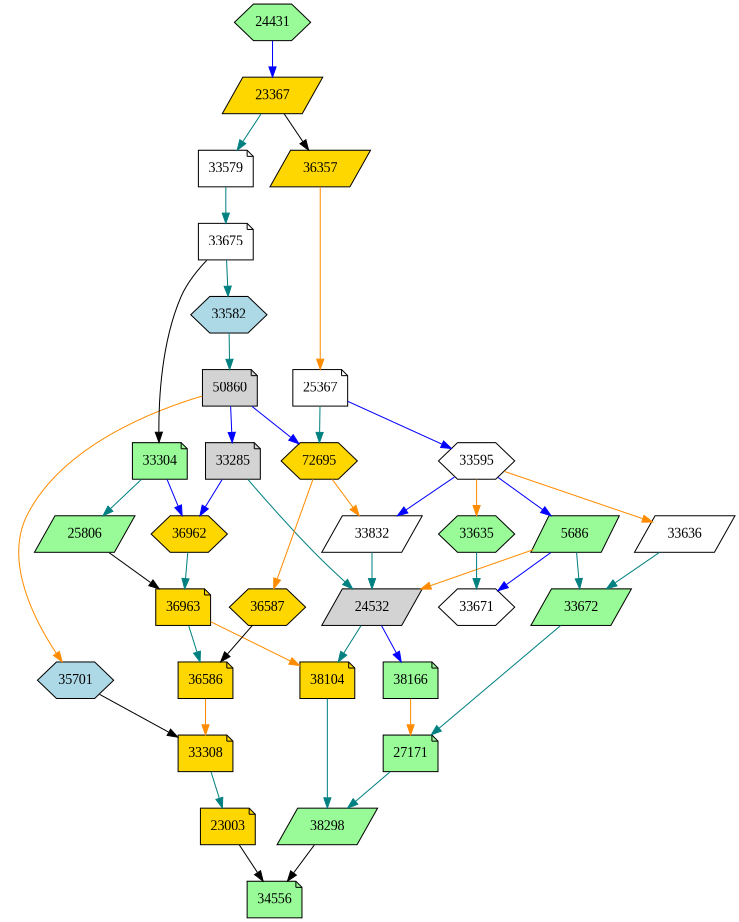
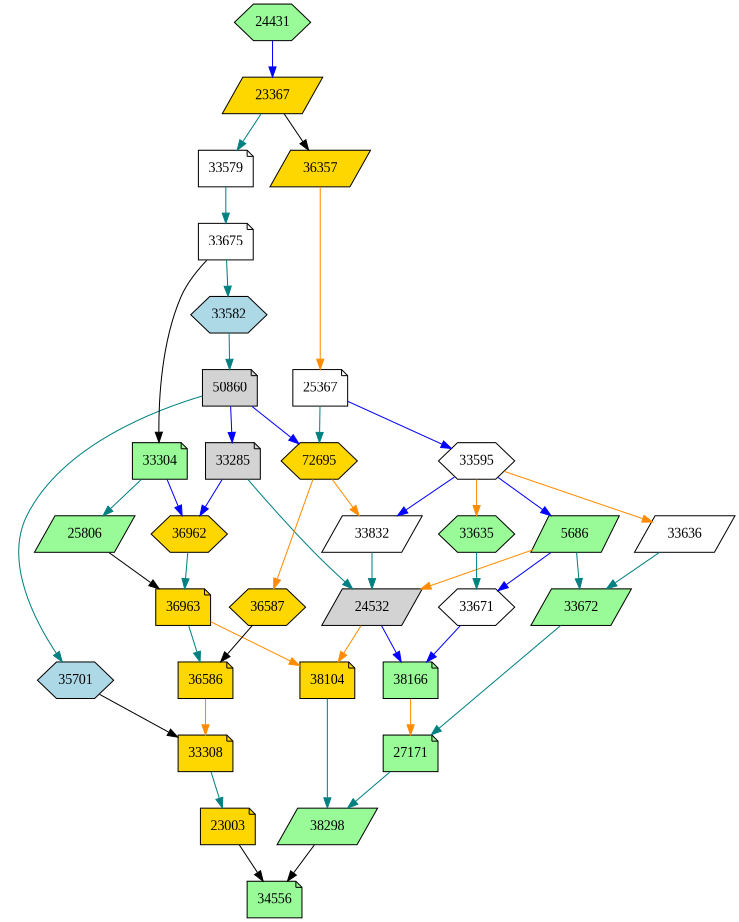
(47, 486) -> (47, 486)
(352, 639) -> (352, 639)
none -> (447, 640)
